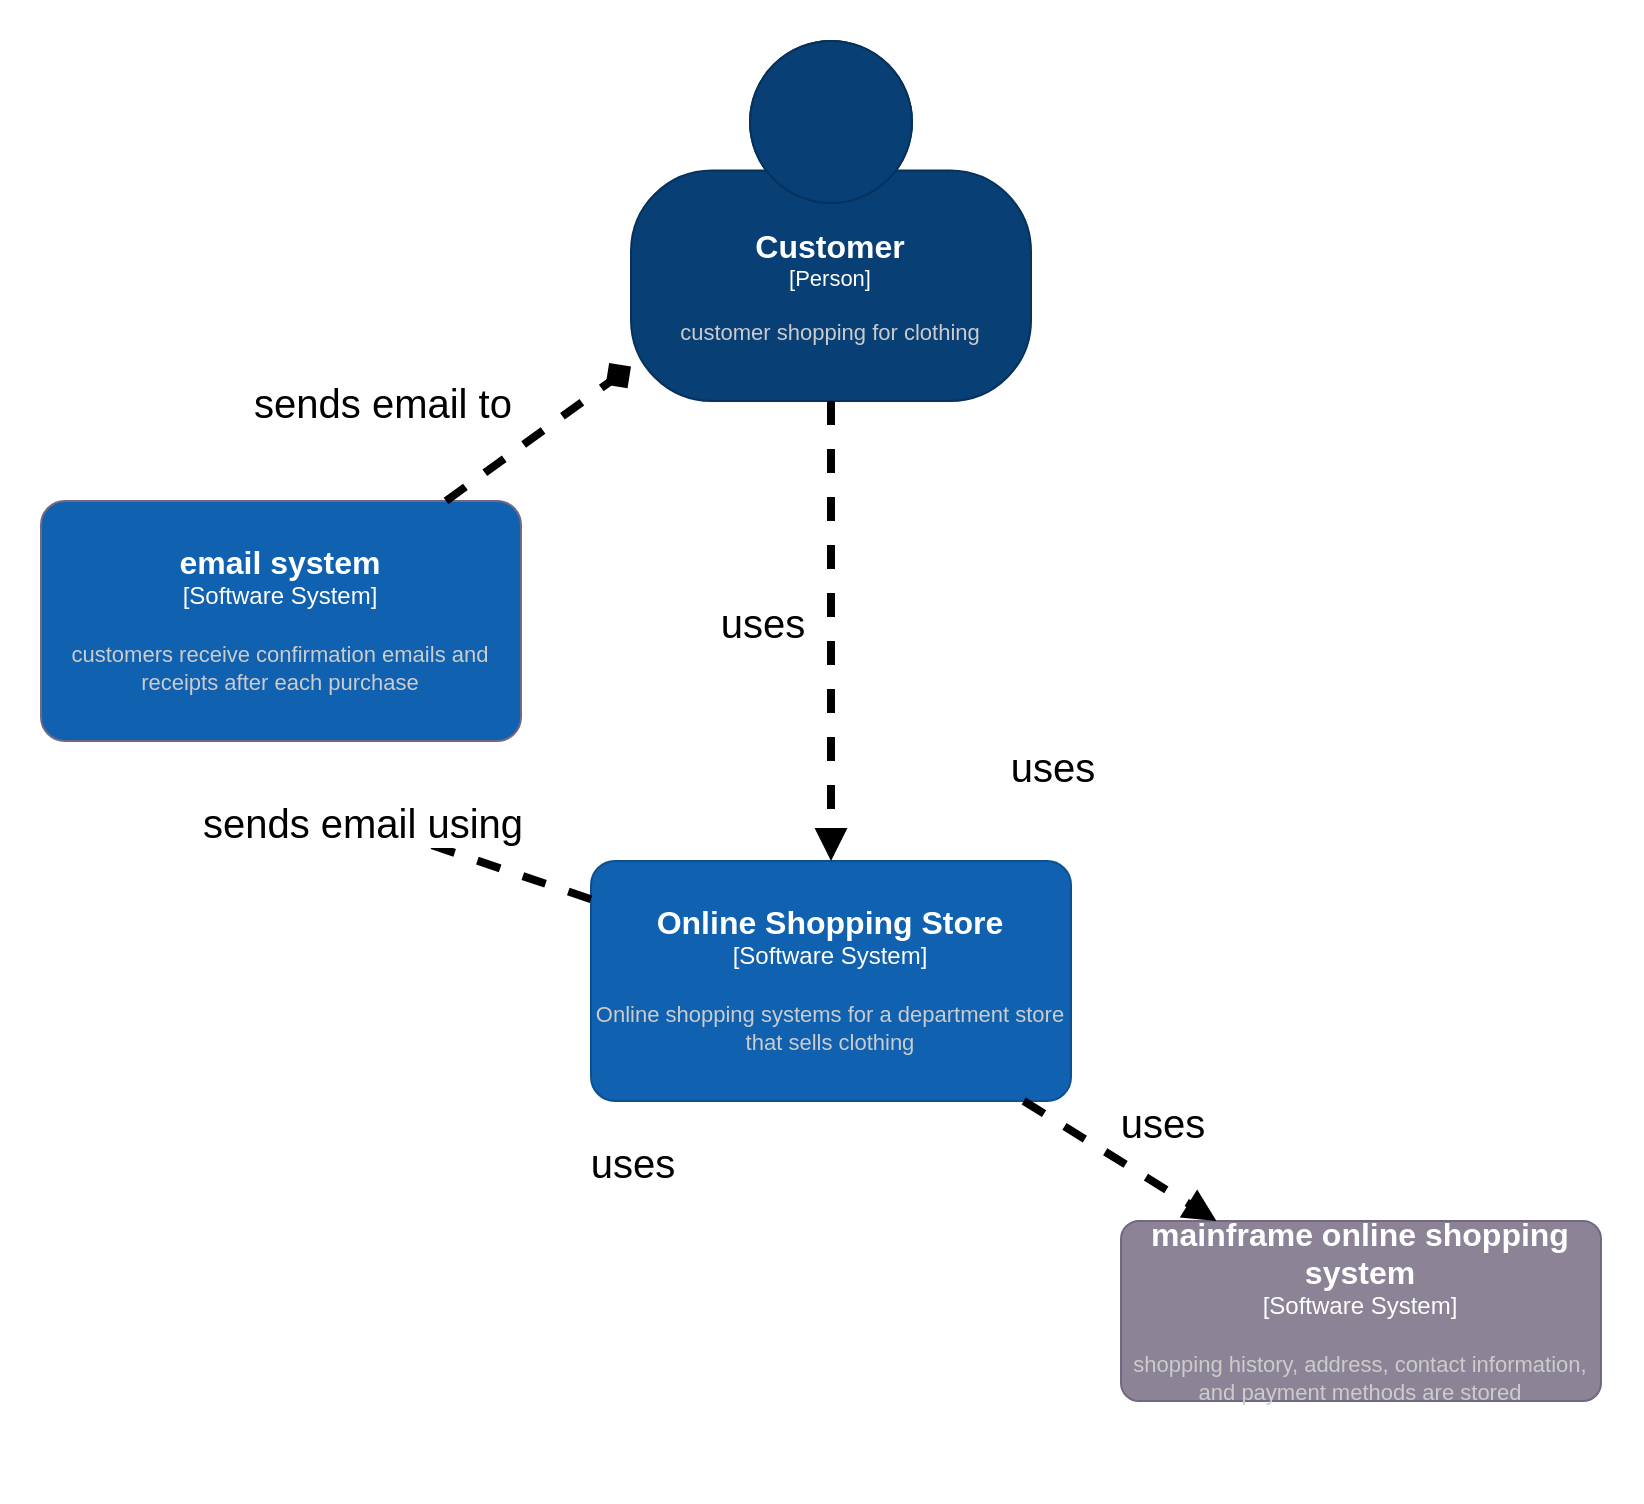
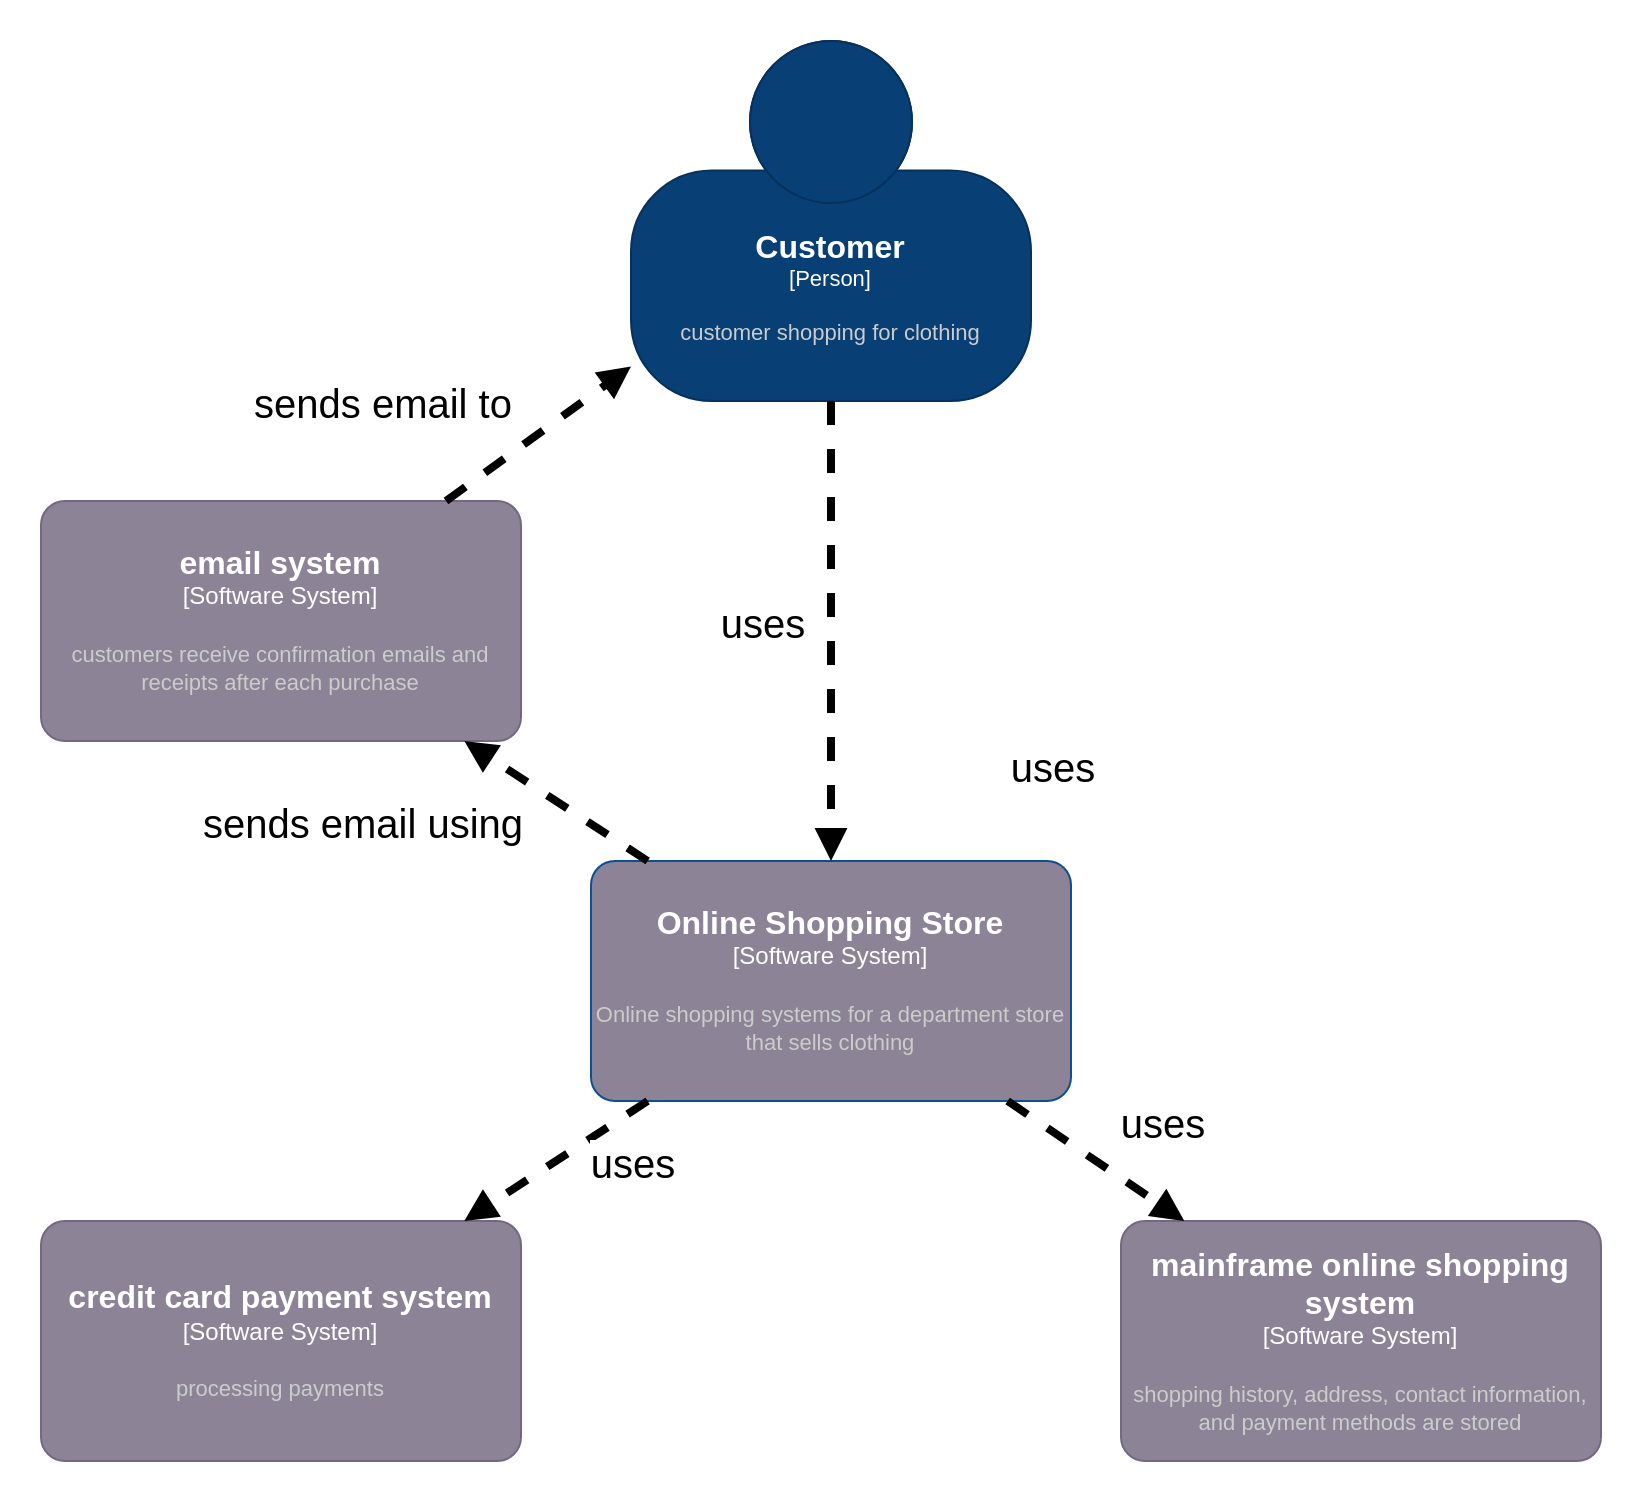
(605, 386) -> (606, 385)
(281, 621) -> (281, 621)
(534, 880) -> (597, 828)
(831, 981) -> (831, 981)
none -> (597, 1134)
(1361, 1311) -> (1361, 1341)
none -> (281, 1341)
